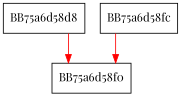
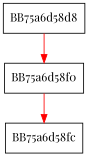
(116, 44) -> (44, 104)
